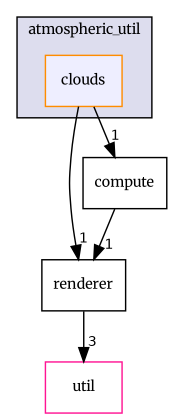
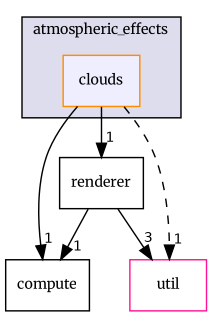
(84, 31) -> (101, 31)
none -> (160, 171)
(107, 228) -> (78, 228)
